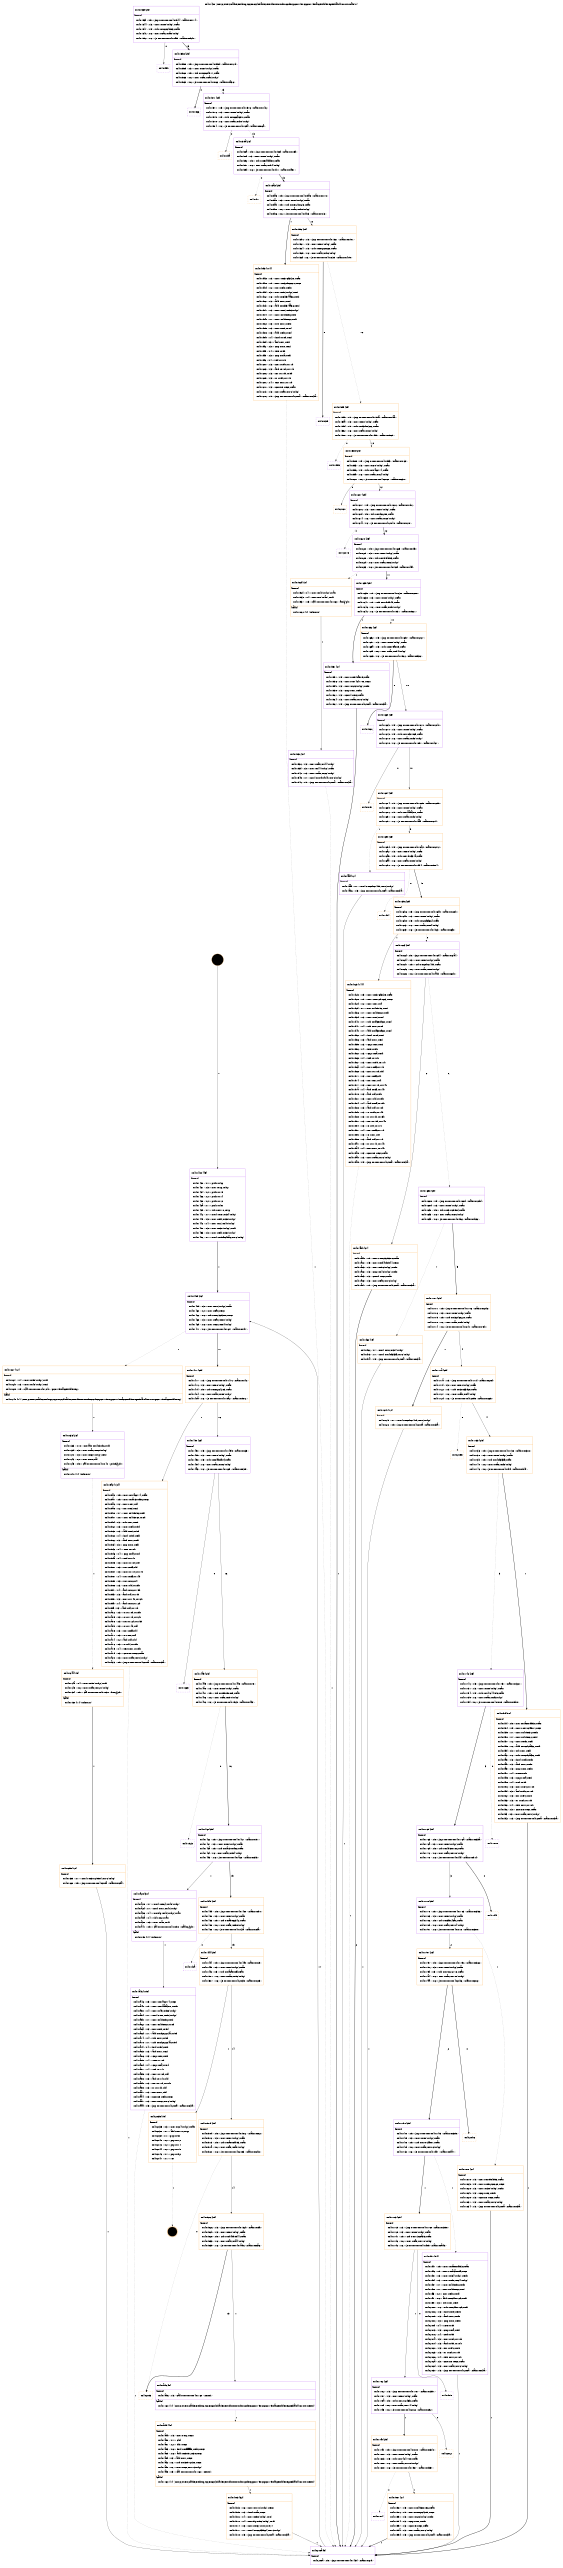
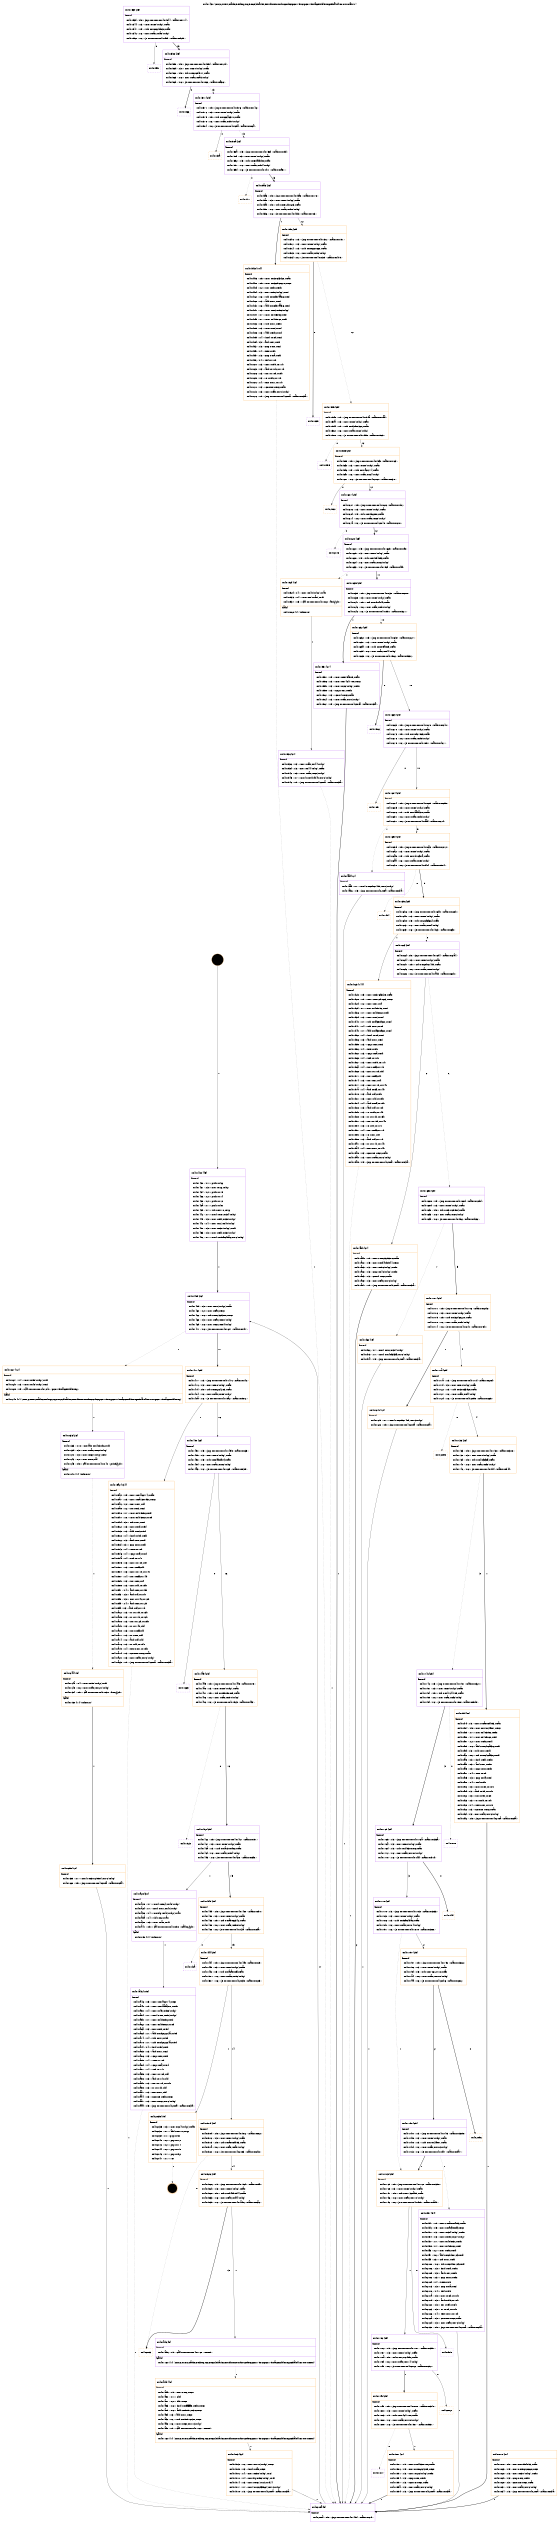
(504, 2046) -> (397, 2051)
